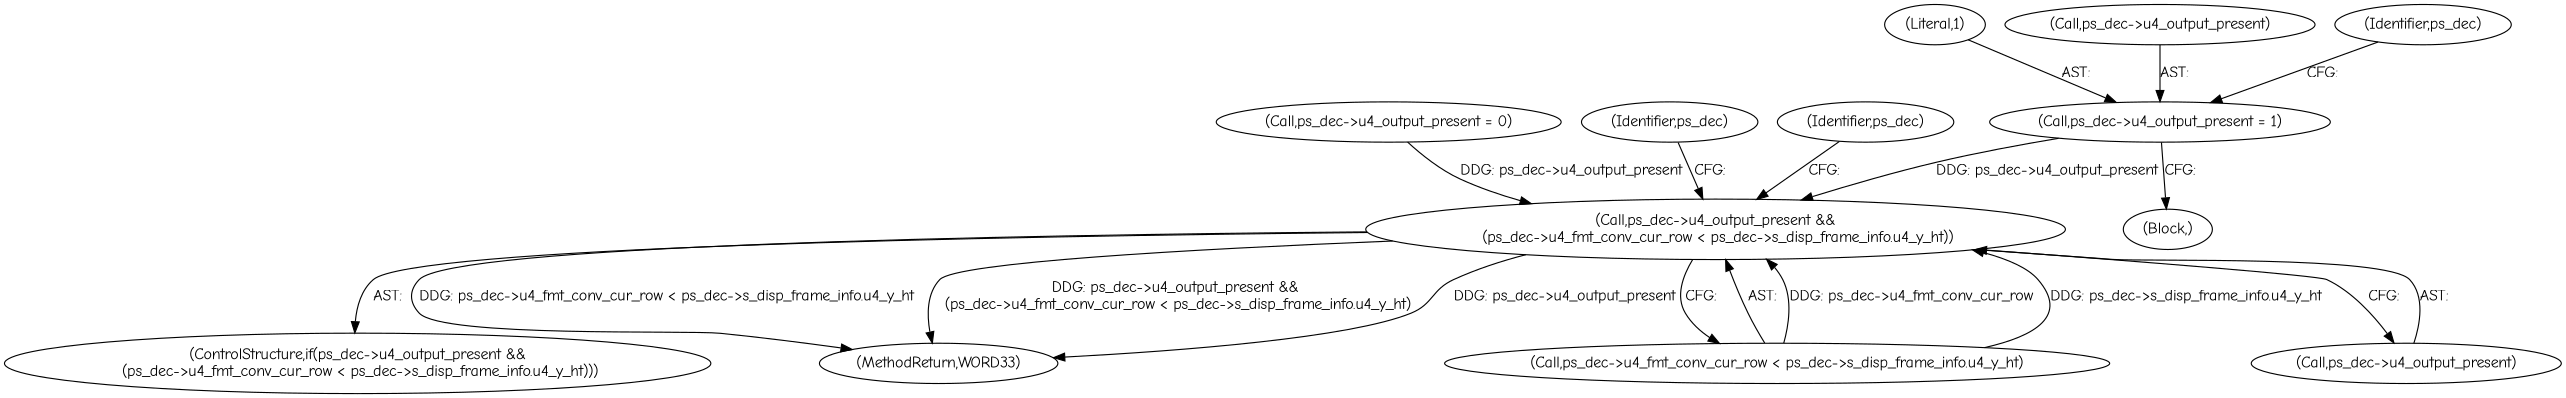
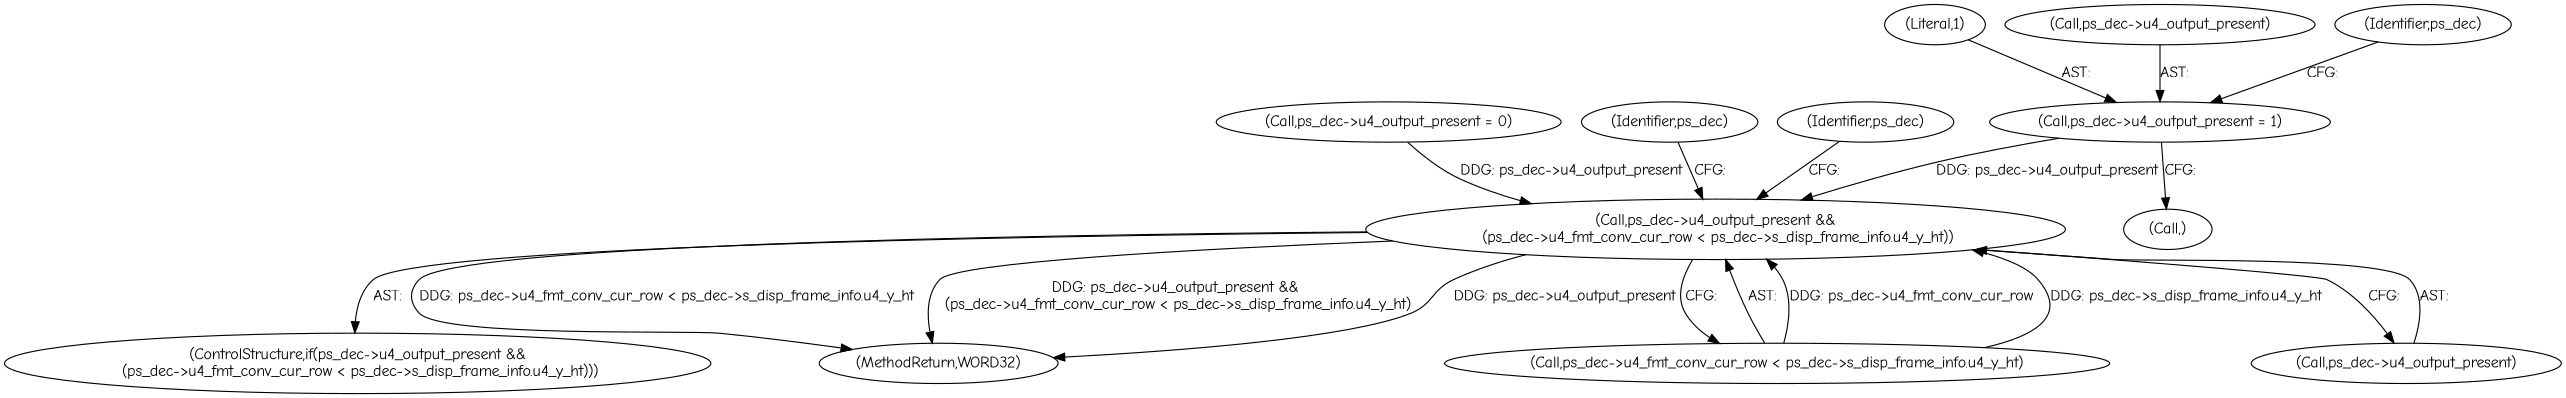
(2168, 229) -> (2168, 229)
(939, 363) -> (939, 363)
